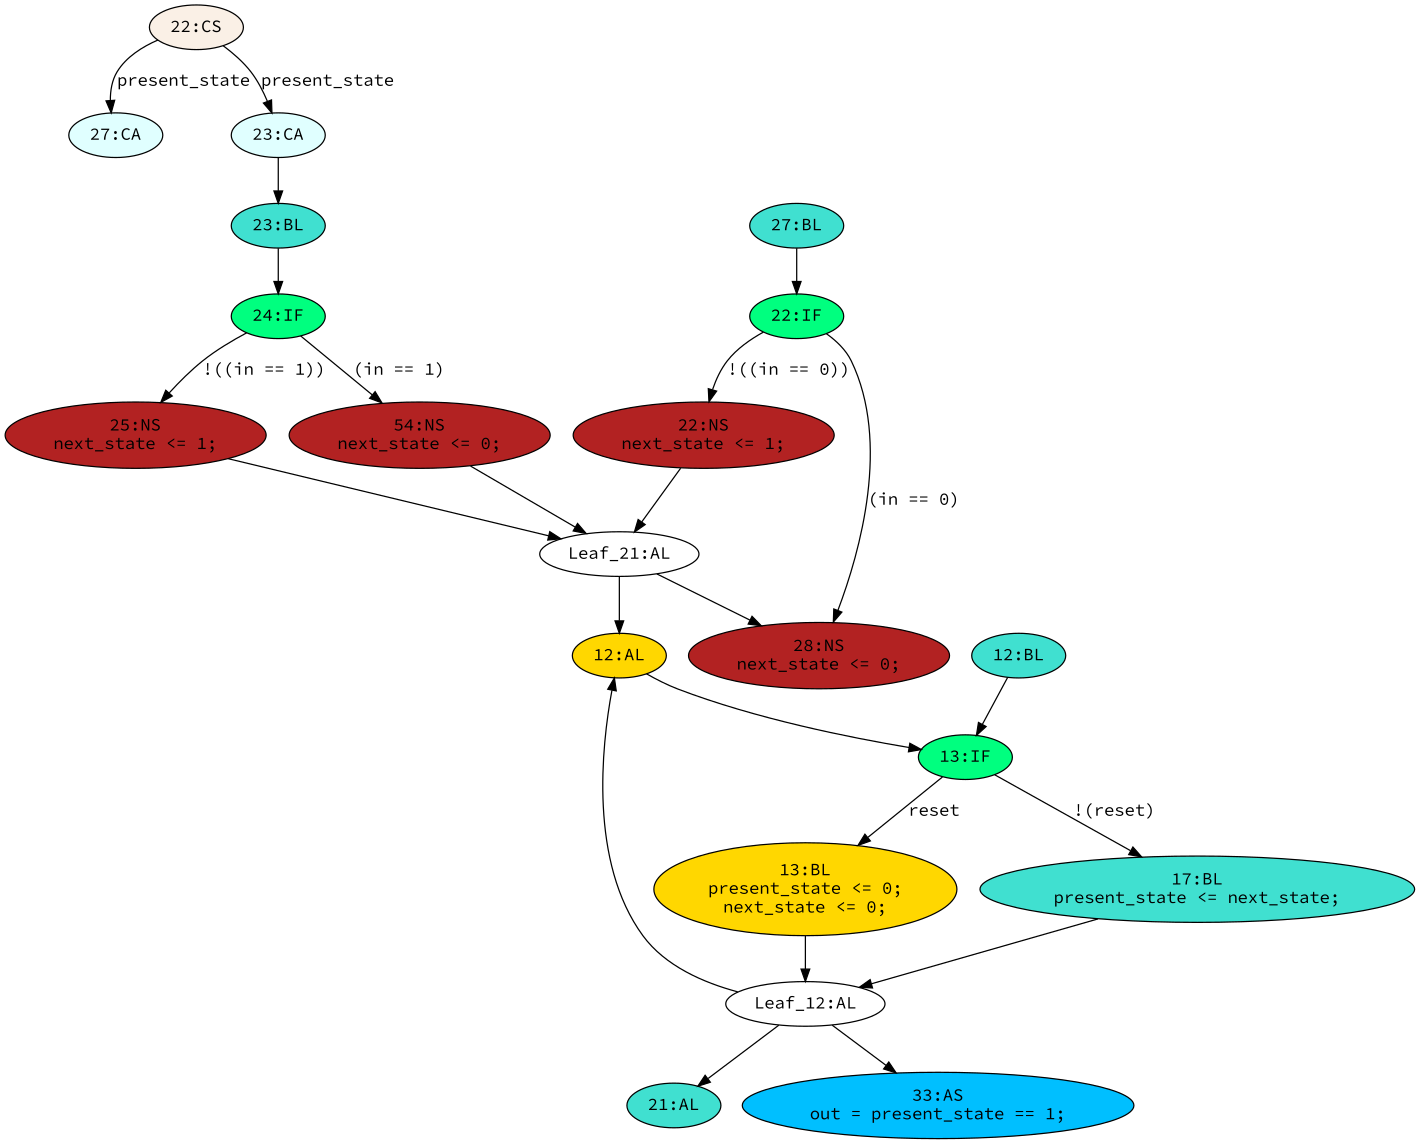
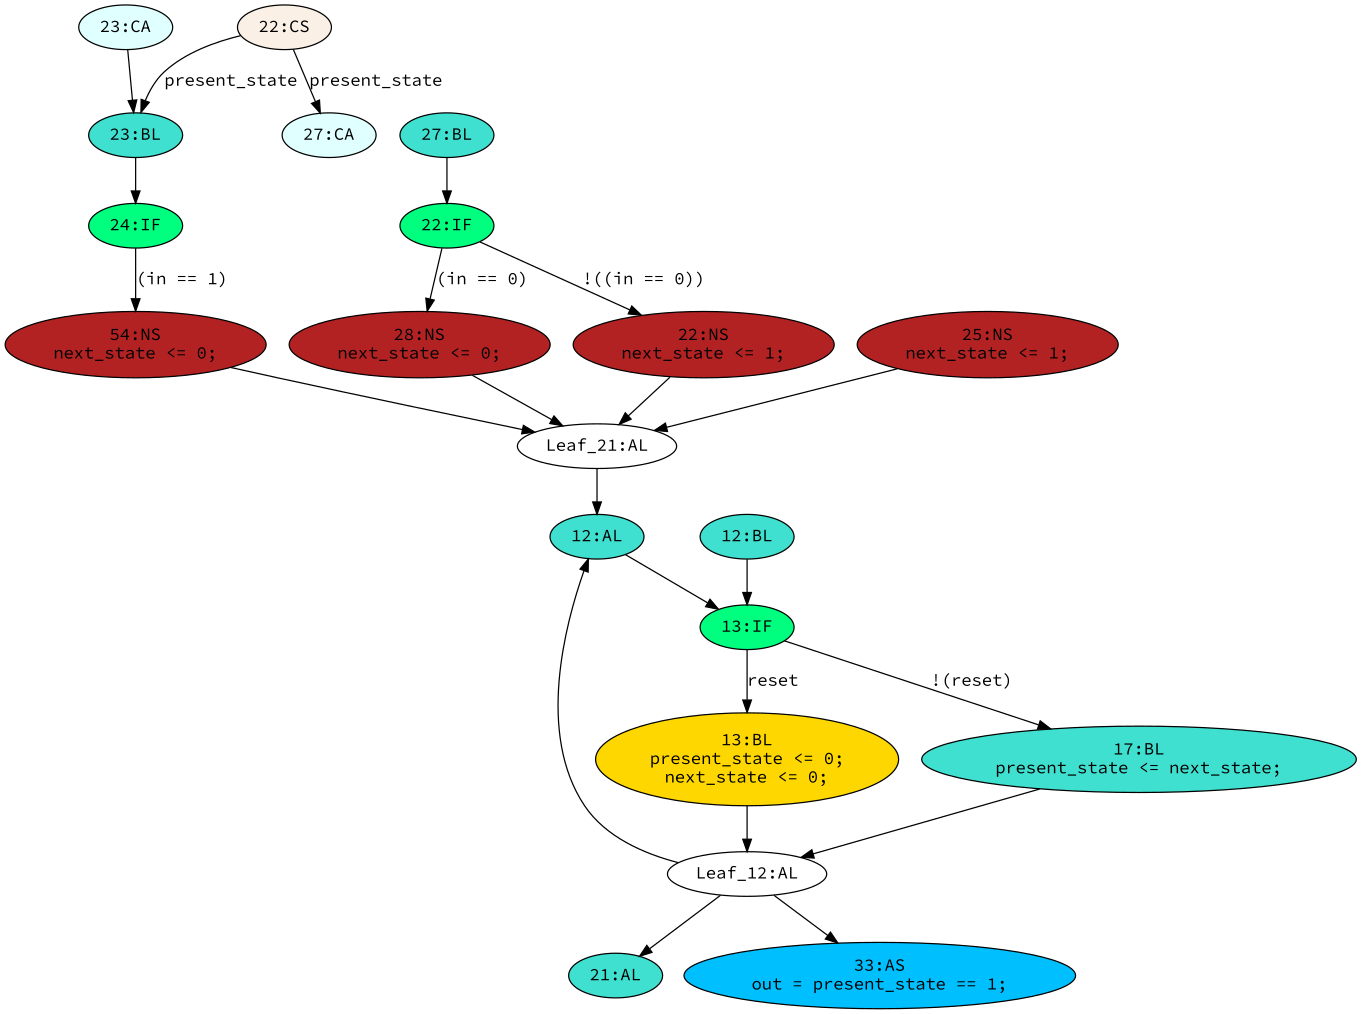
(250, 70) -> (185, 57)
(205, 359) -> none
(703, 597) -> (512, 397)
(619, 656) -> (597, 537)
